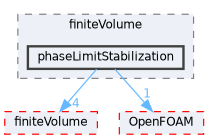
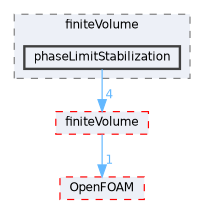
(130, 86) -> (102, 150)
